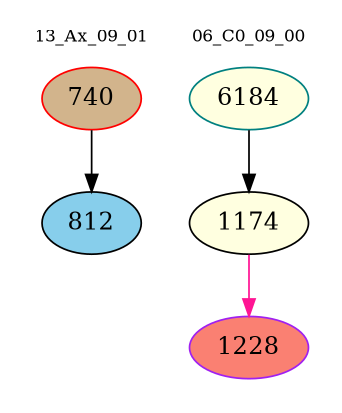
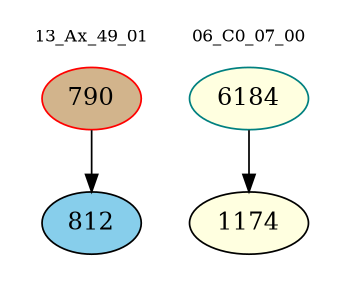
(92, 37) -> (92, 37)
(249, 37) -> (249, 37)
(92, 99) -> (92, 99)
(249, 348) -> none
